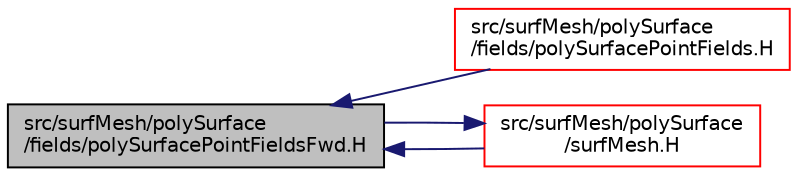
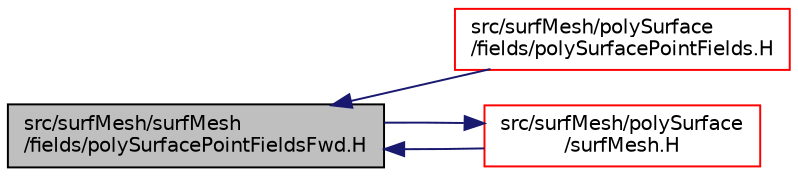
(196, 136) -> (196, 136)
